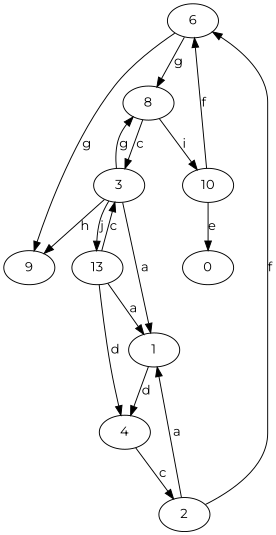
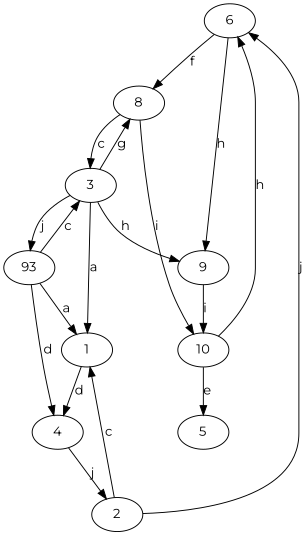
(179, 62) -> (192, 62)
(204, 103) -> (260, 185)
(87, 144) -> (221, 144)
(97, 268) -> (29, 268)
(208, 268) -> (203, 432)
(270, 268) -> (301, 268)
none -> (203, 304)
(177, 432) -> (109, 432)
(163, 473) -> (93, 473)
